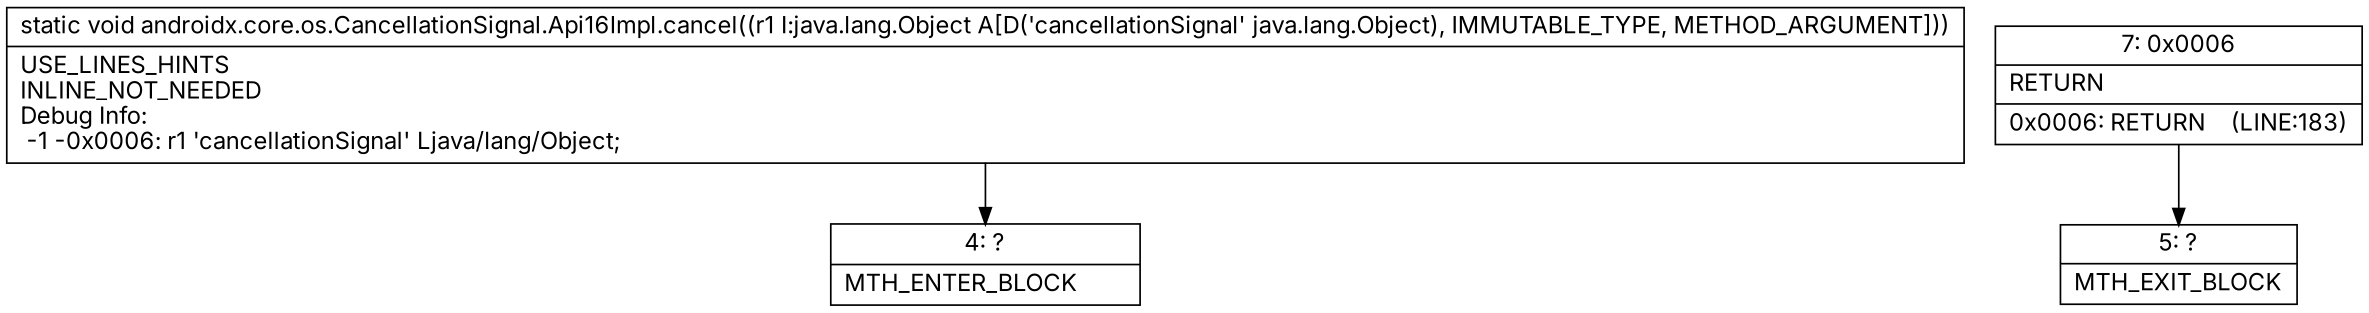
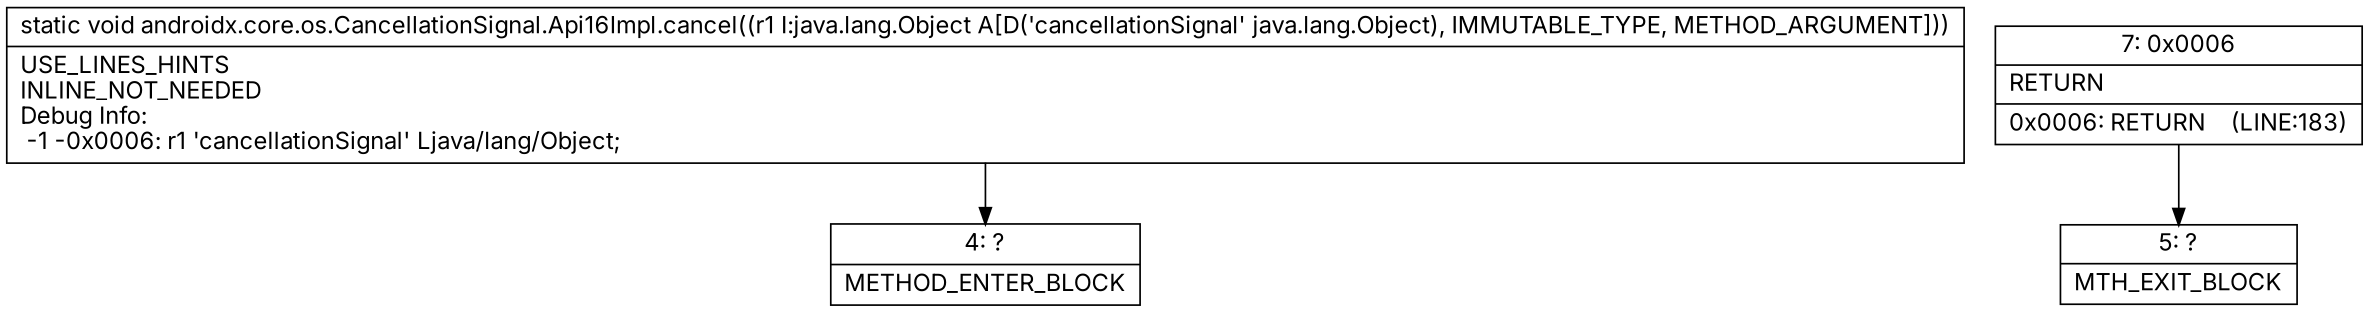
(962, 284) -> (985, 284)
